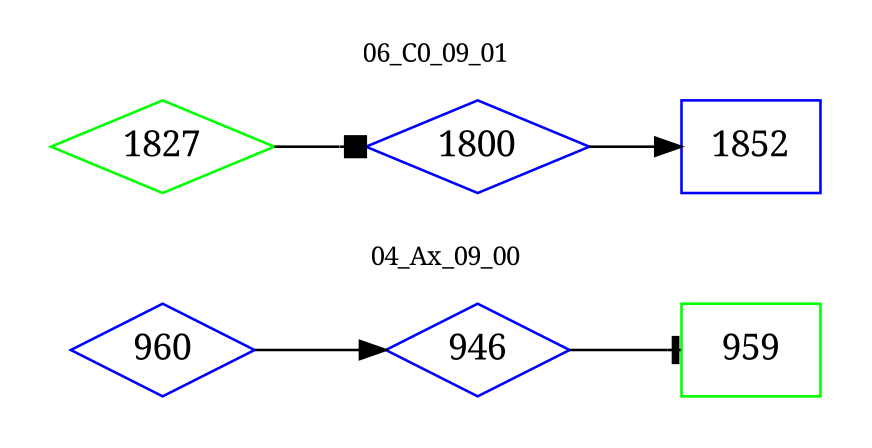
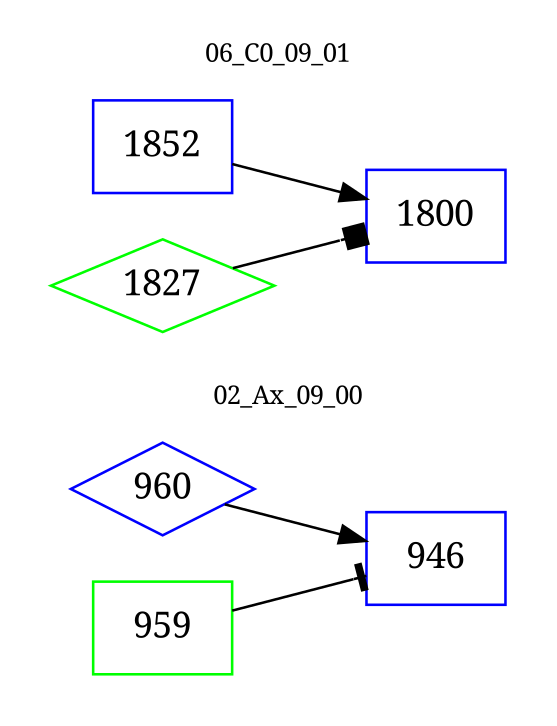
(478, 147) -> (436, 216)
(622, 147) -> (287, 178)
(445, 259) -> (288, 398)
(478, 350) -> (436, 558)
(619, 350) -> (293, 595)
